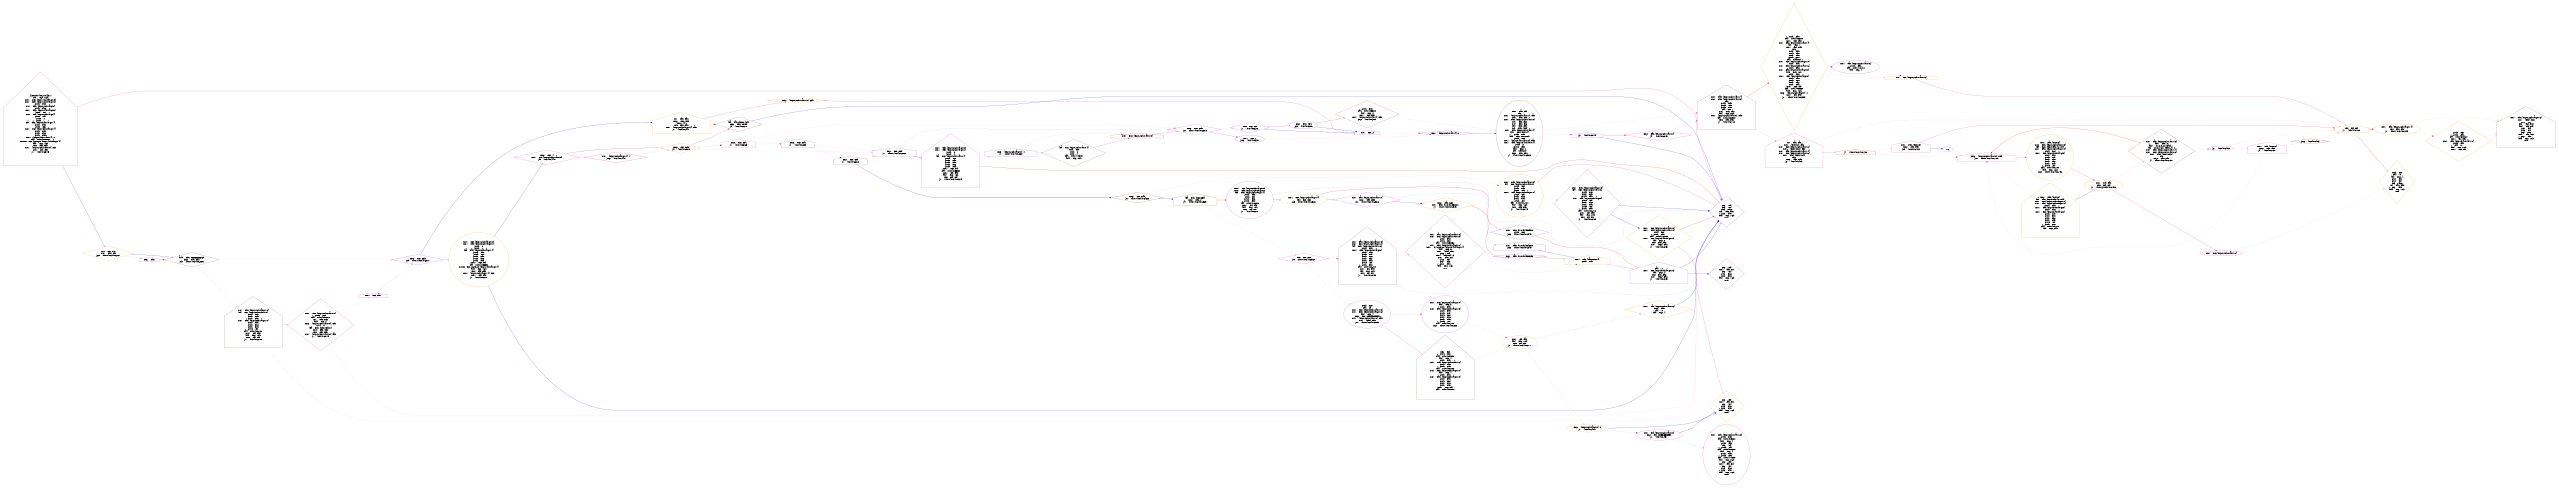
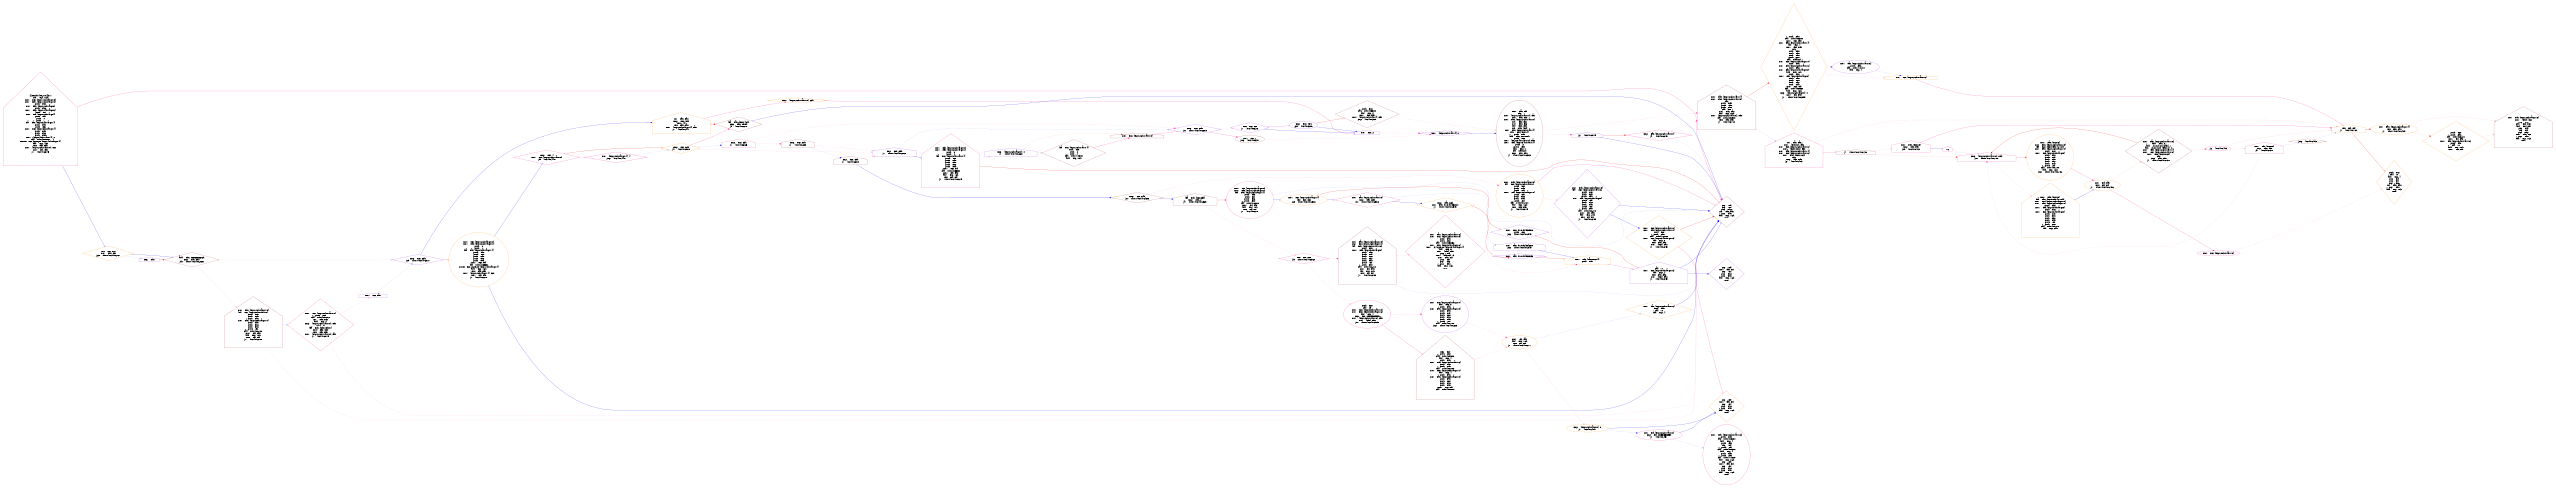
(1936, 148) -> (1936, 148)
(2104, 185) -> (2102, 185)
